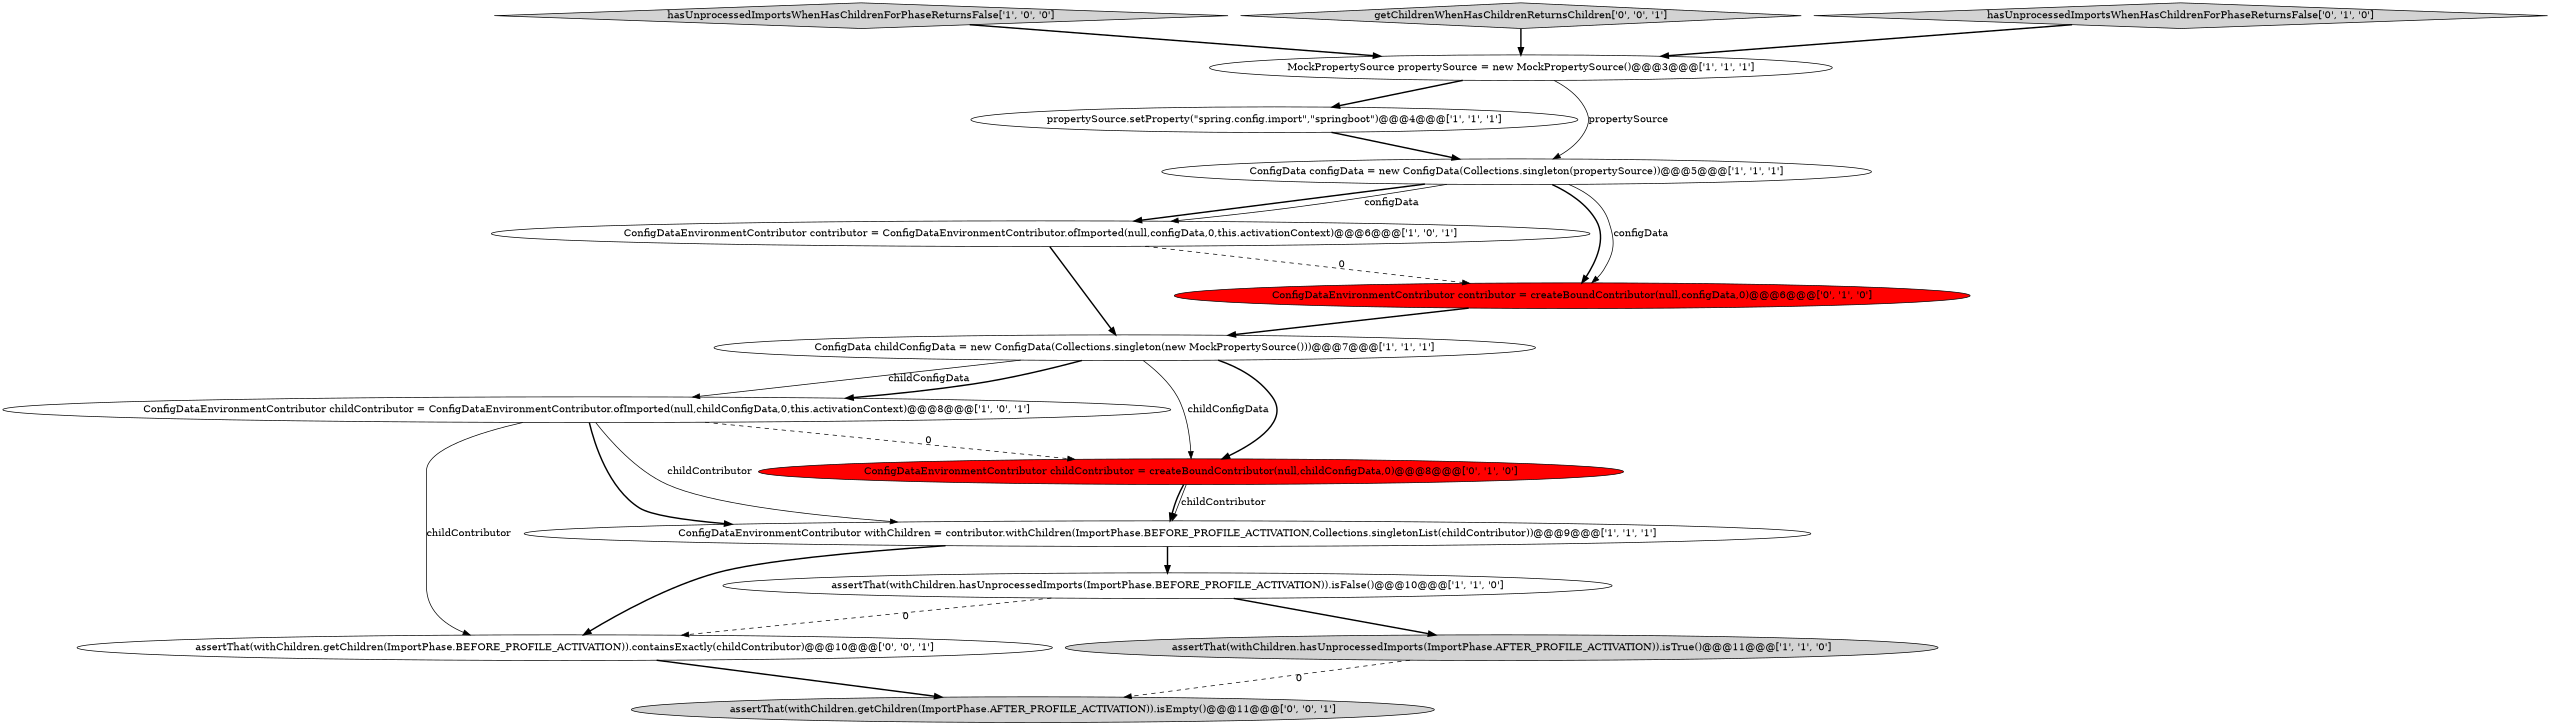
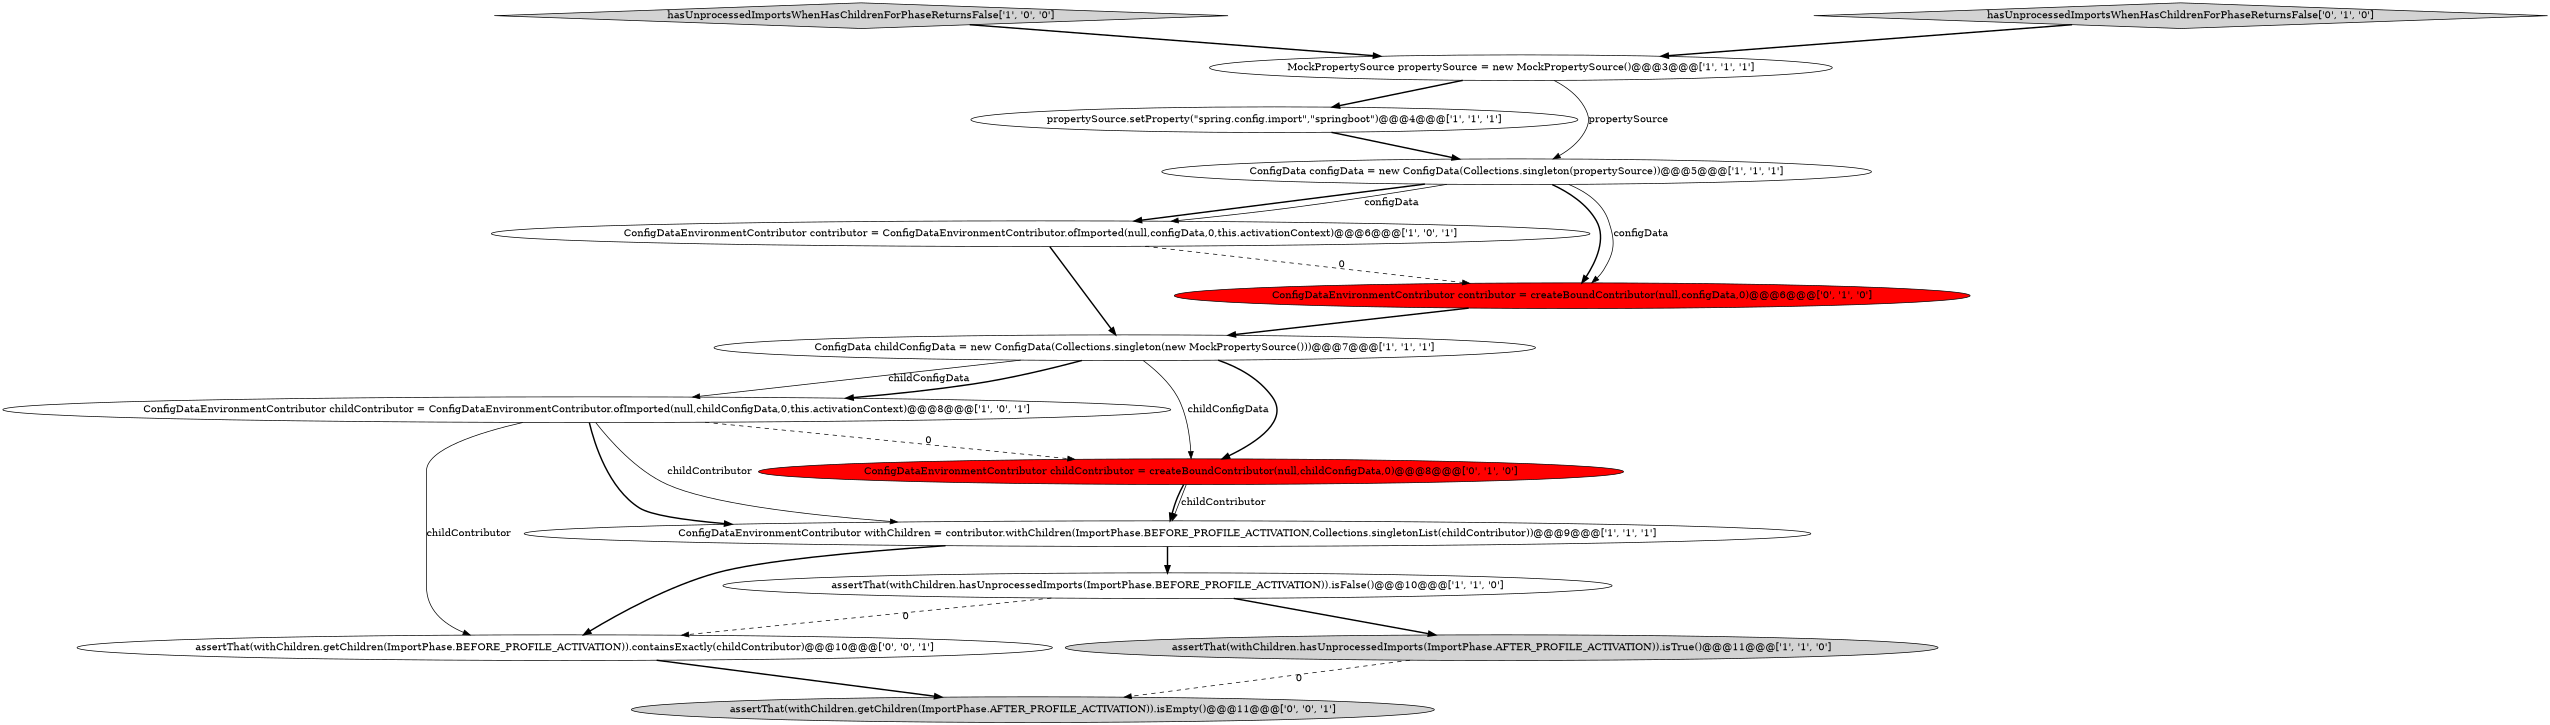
(1521, 16) -> none
